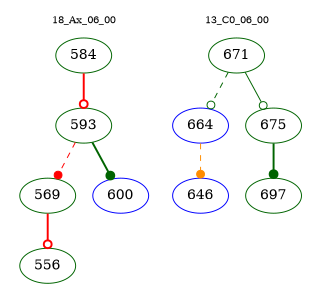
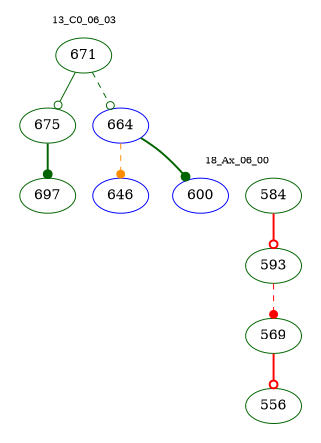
(237, 21) -> (84, 21)
(100, 157) -> (170, 161)
